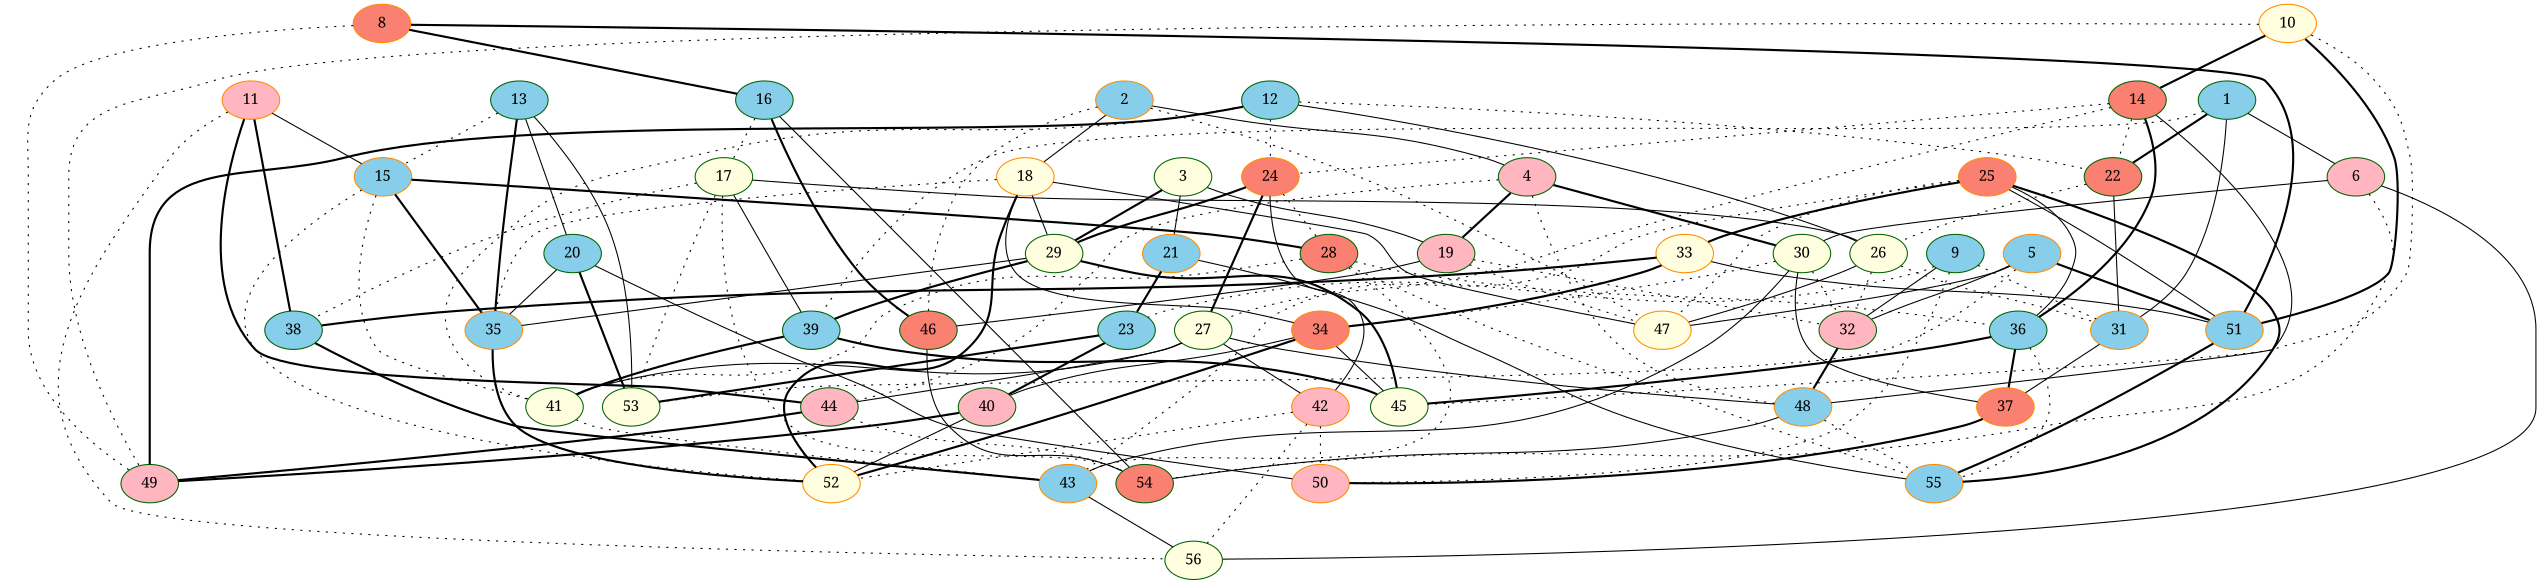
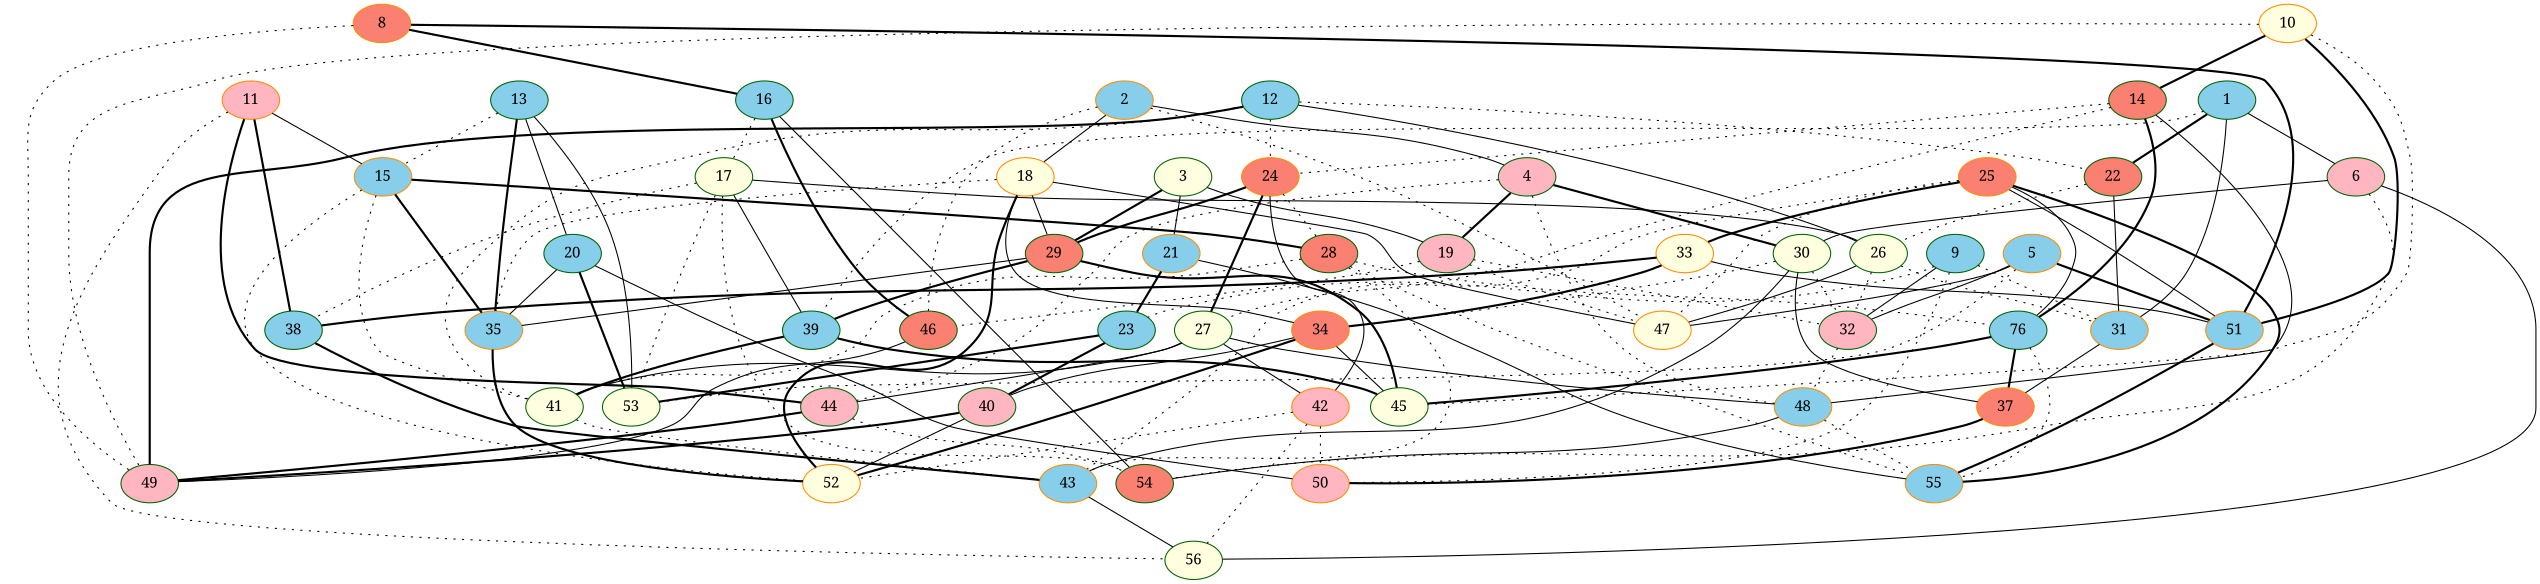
(2125, 139) -> none
(1054, 254) -> (1054, 254)
(1189, 298) -> (1189, 298)
(2018, 330) -> (2018, 330)
(1825, 369) -> (1825, 369)
(992, 452) -> (590, 446)
